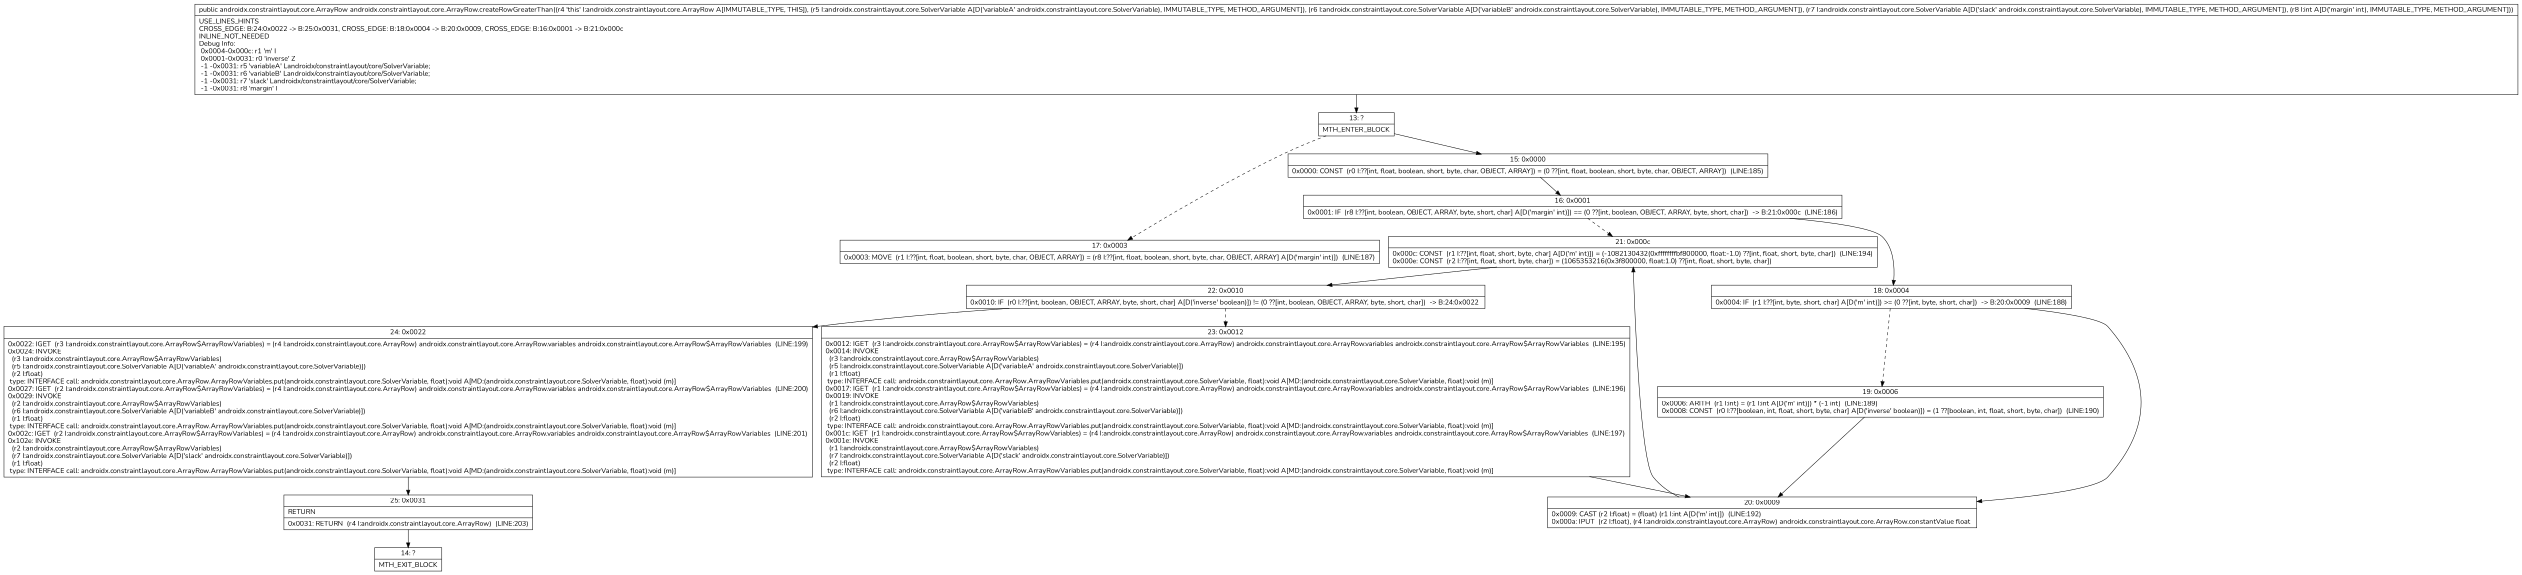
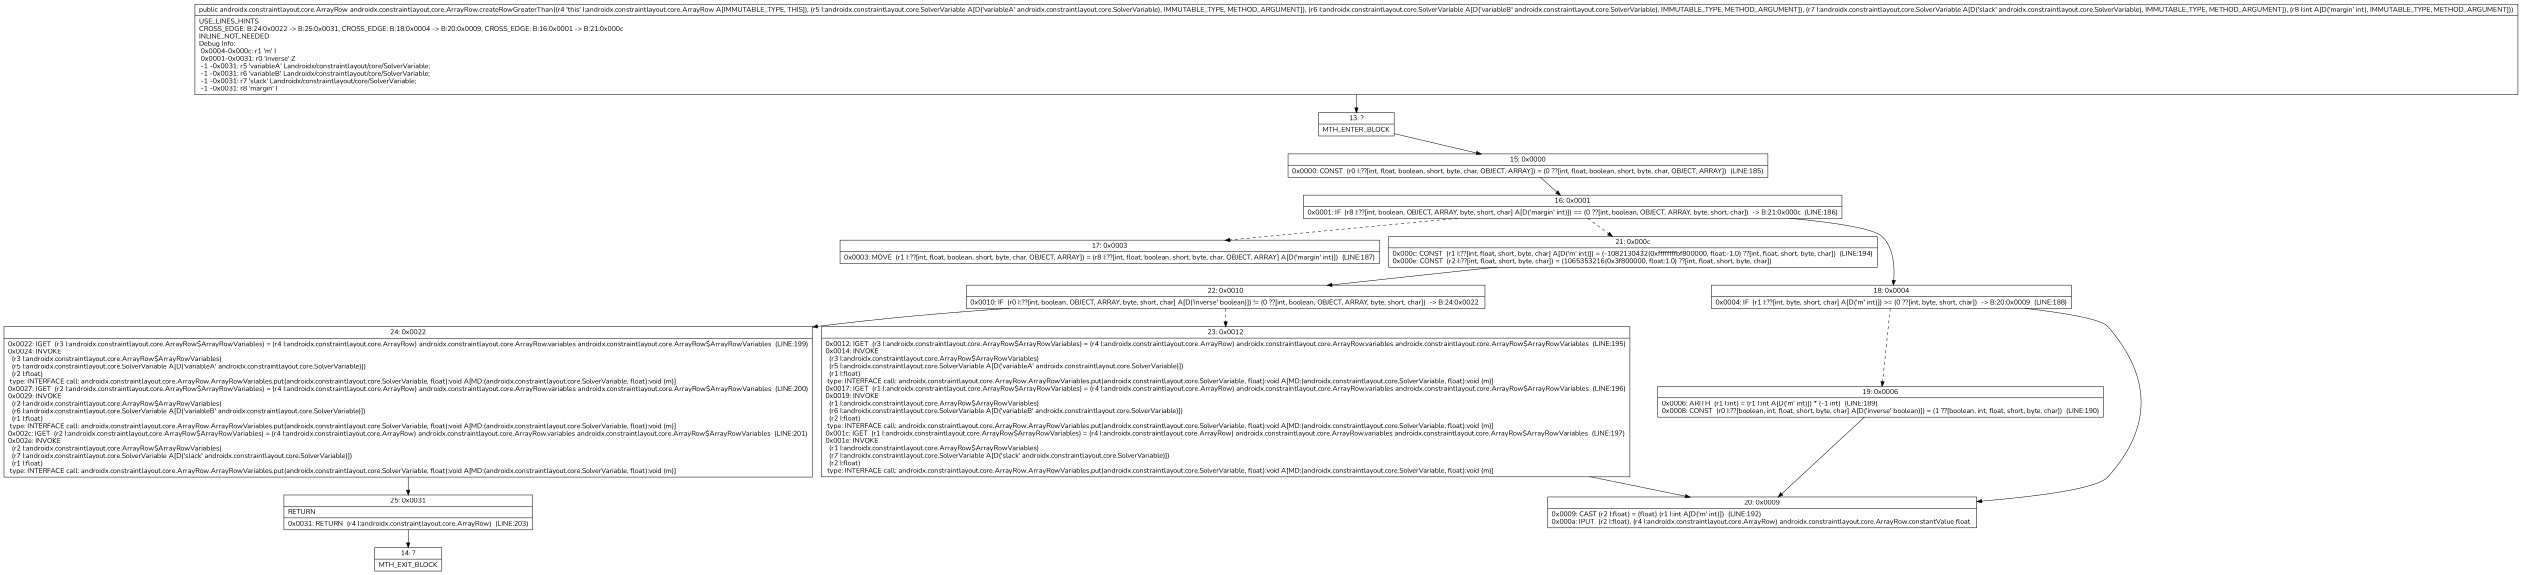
(1227, 183) -> (1344, 229)
(1640, 392) -> none
(37, 441) -> (37, 441)
